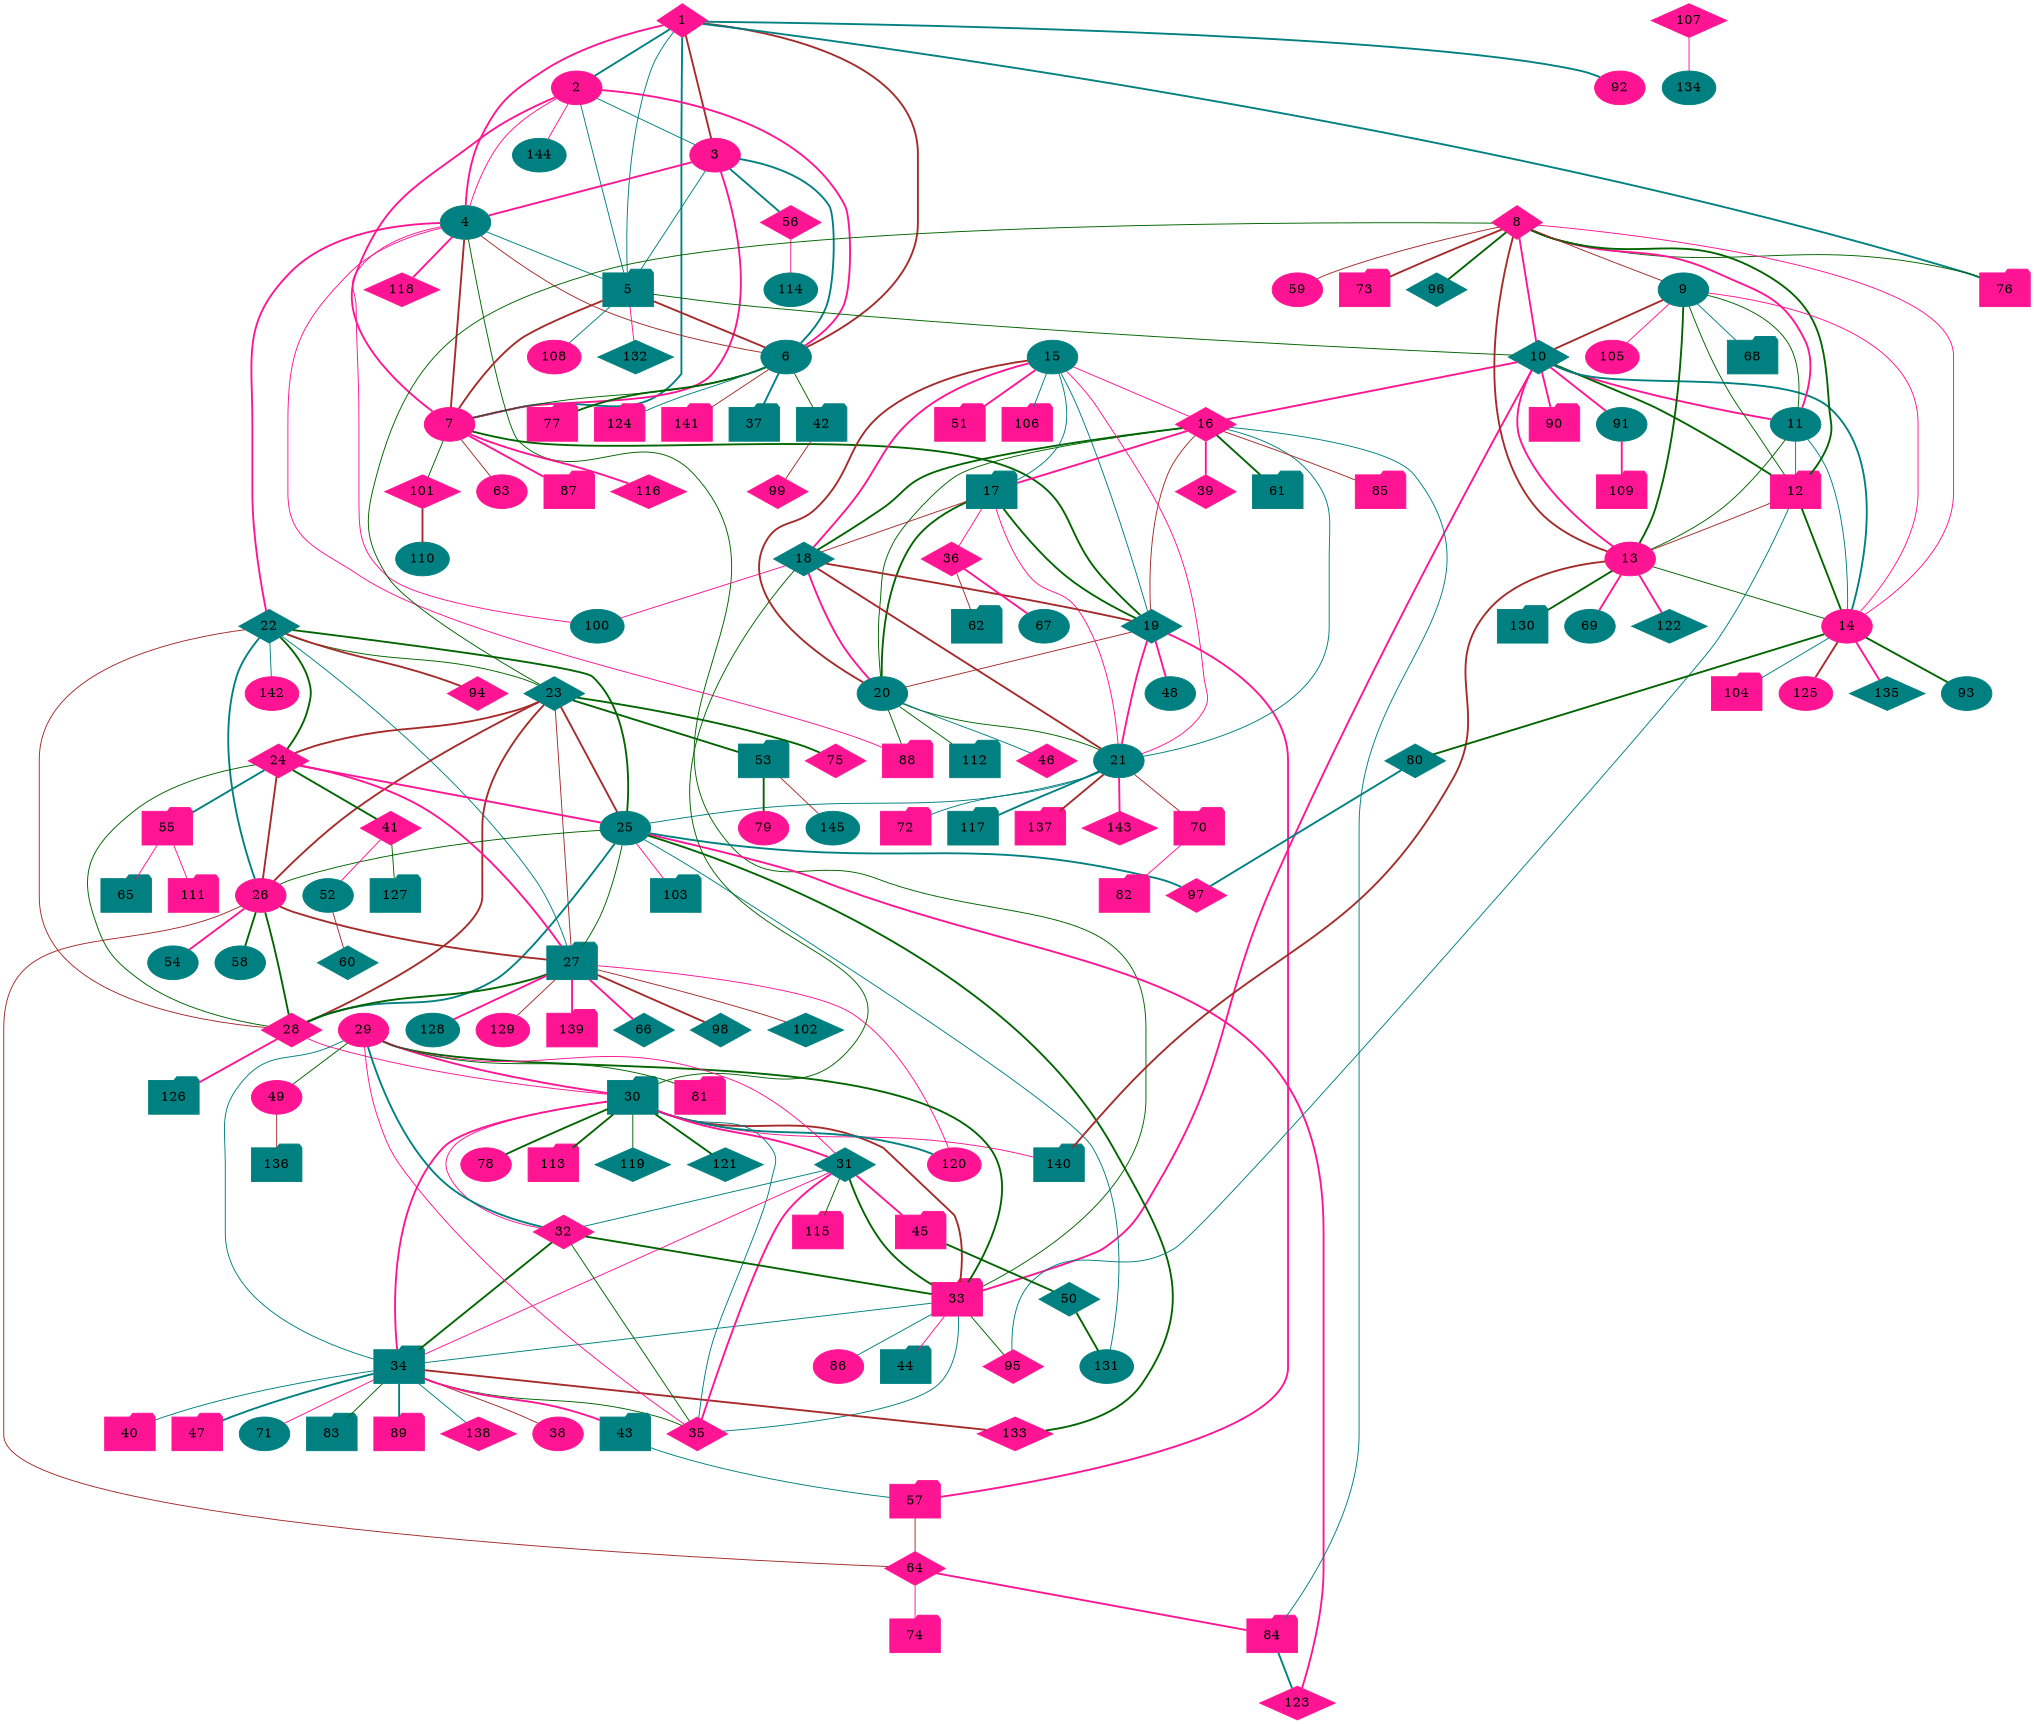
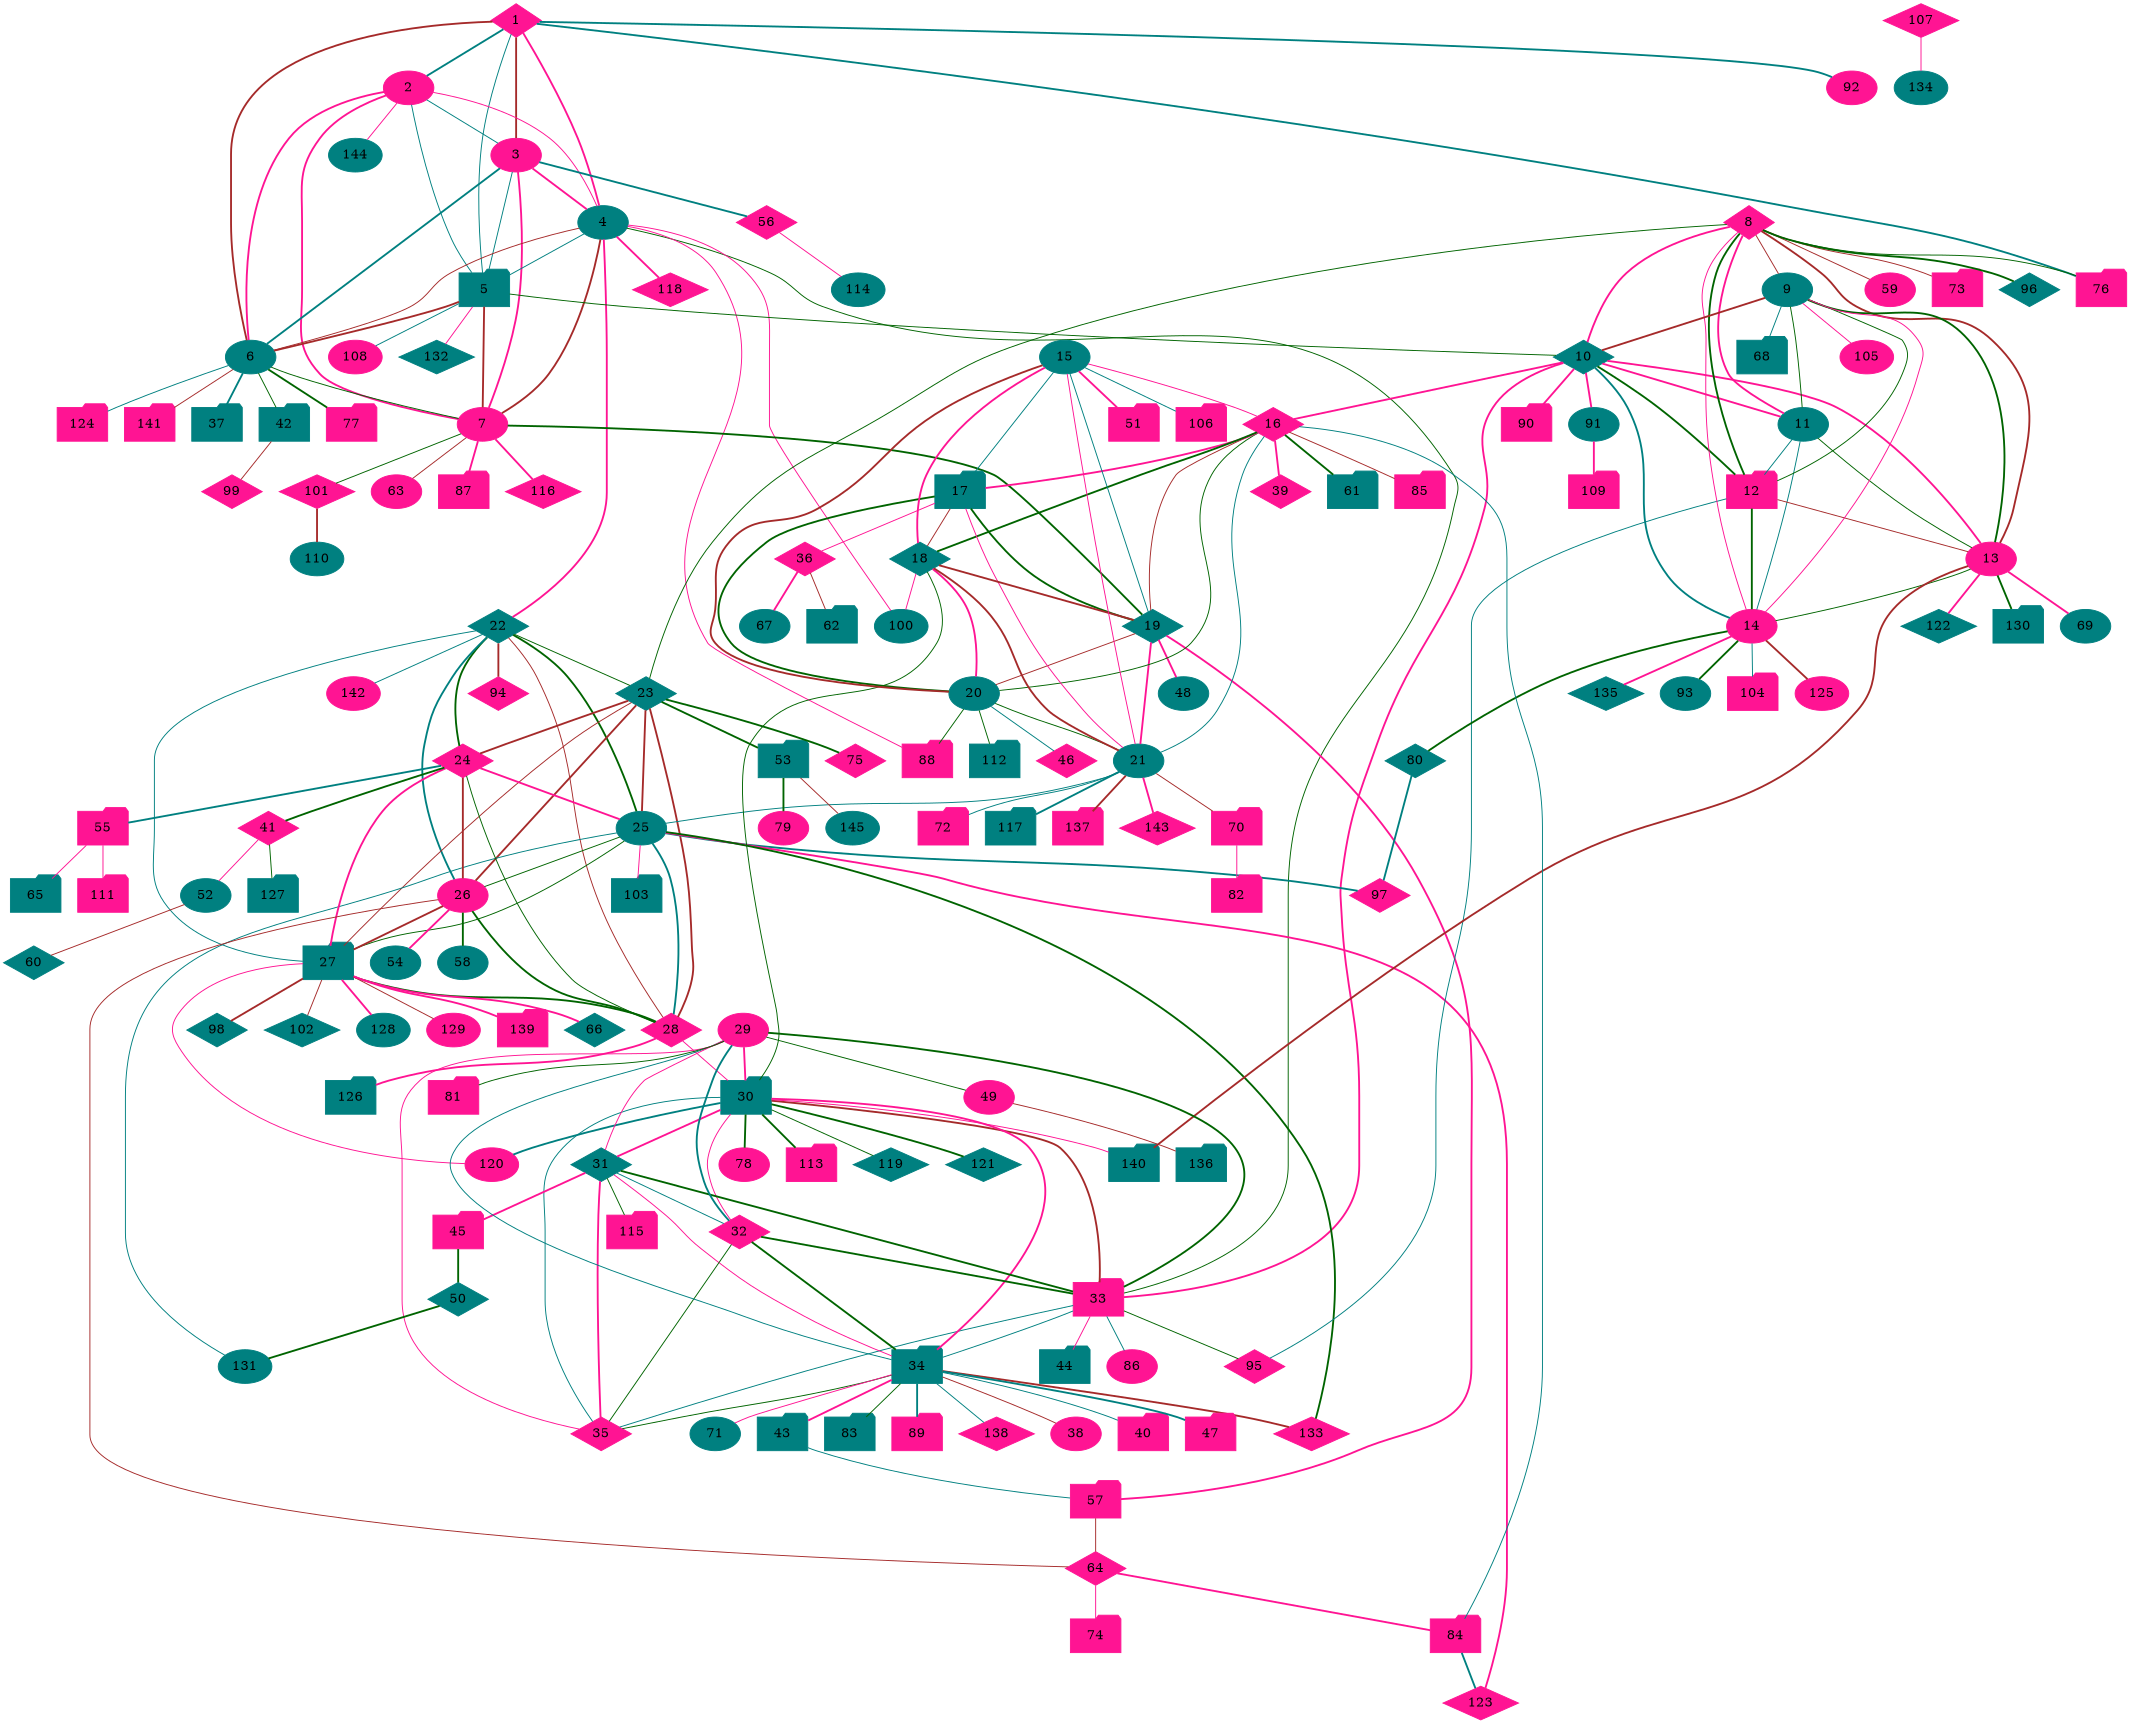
(1446, 253) -> (1886, 262)
(681, 288) -> none
